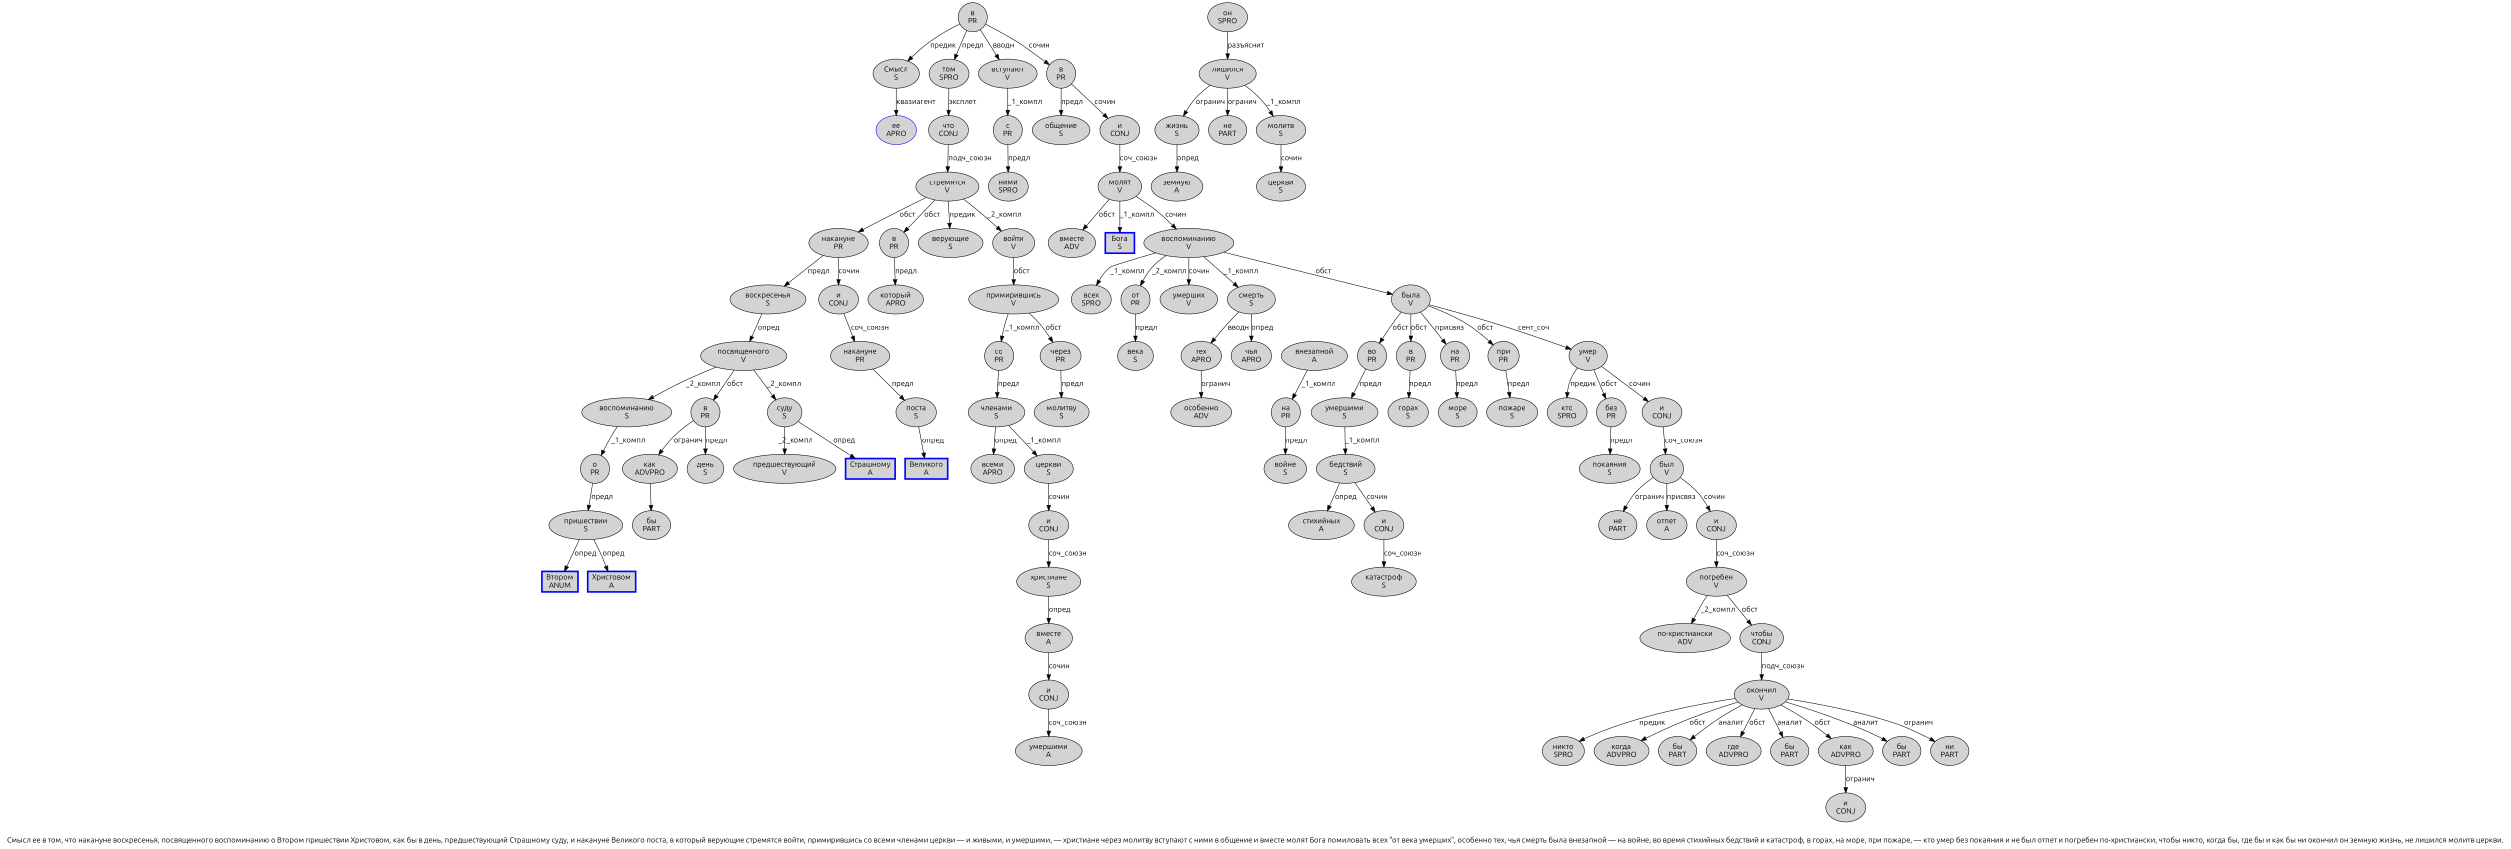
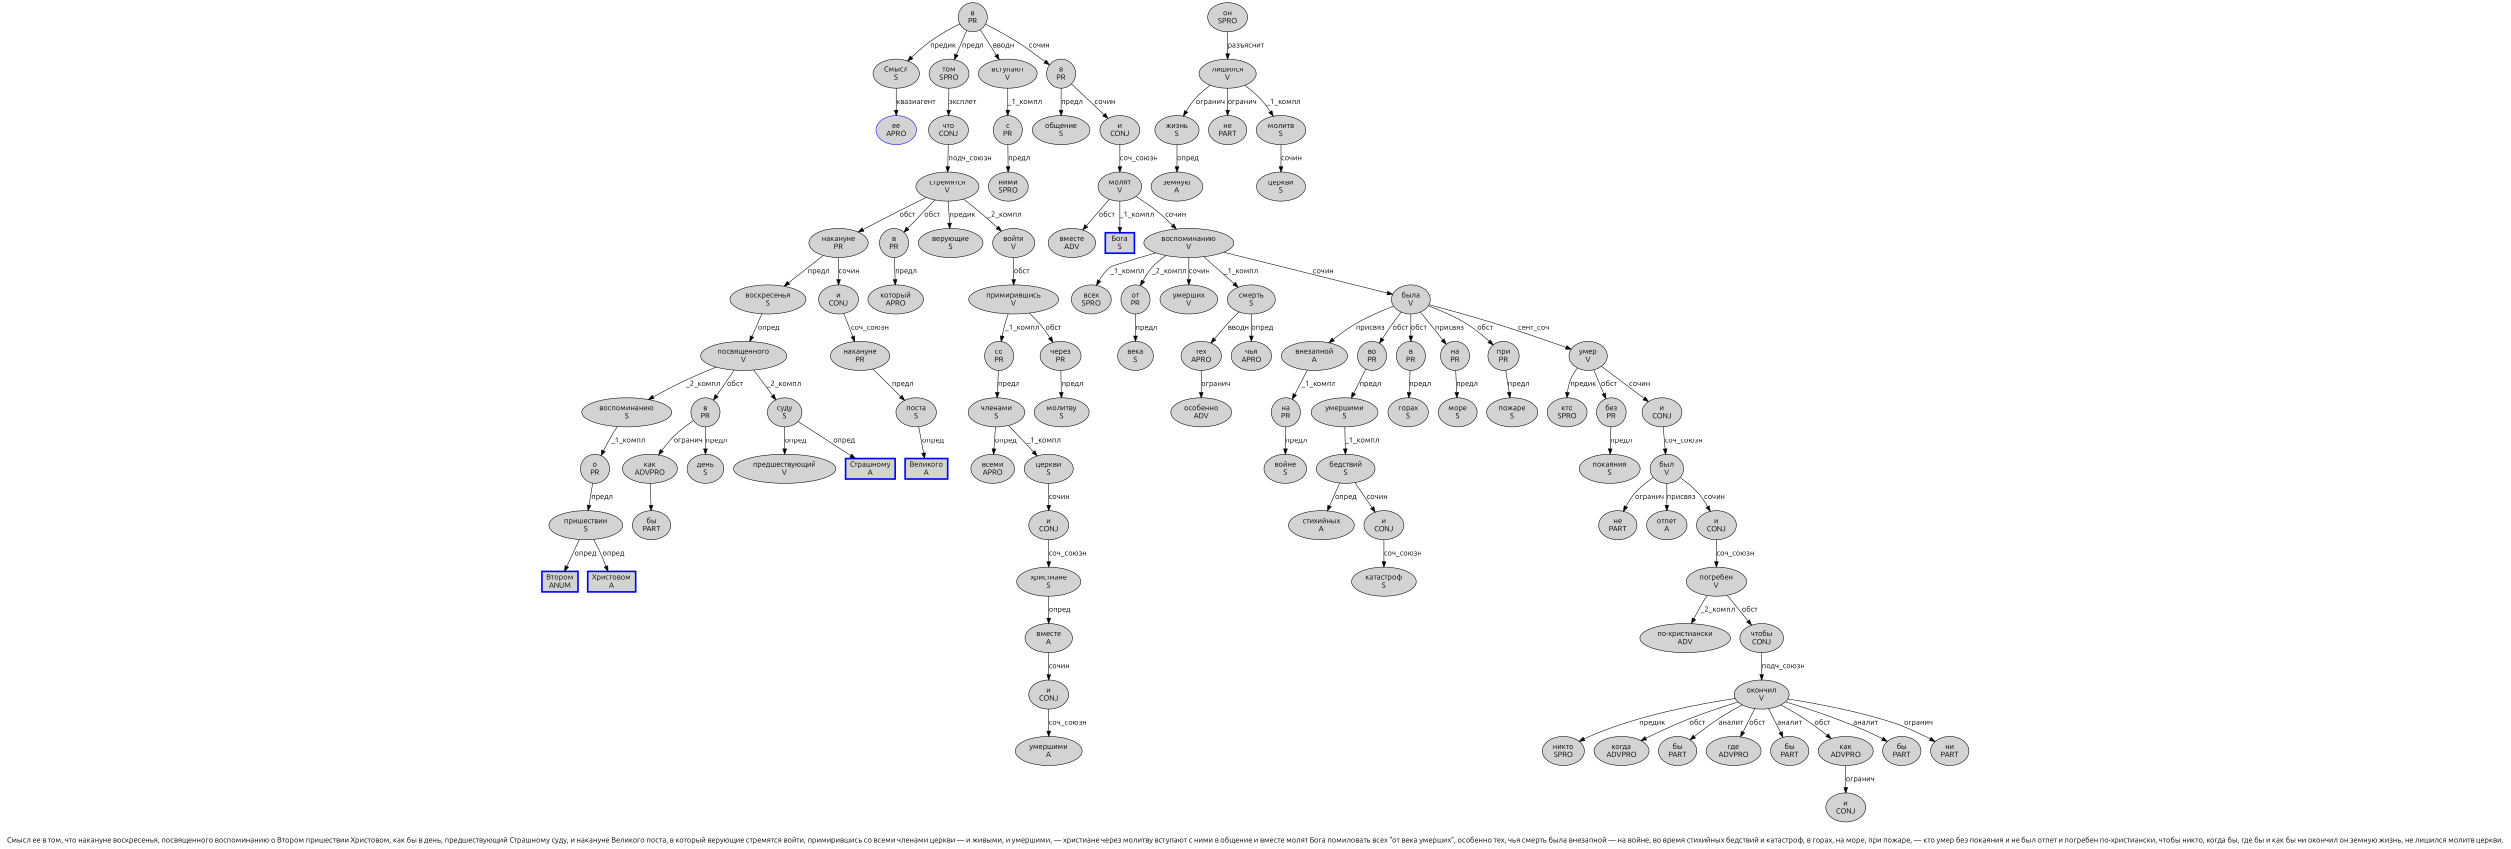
(1324, 271) -> (1324, 271)
none -> (1362, 320)
(796, 441) -> (796, 441)
